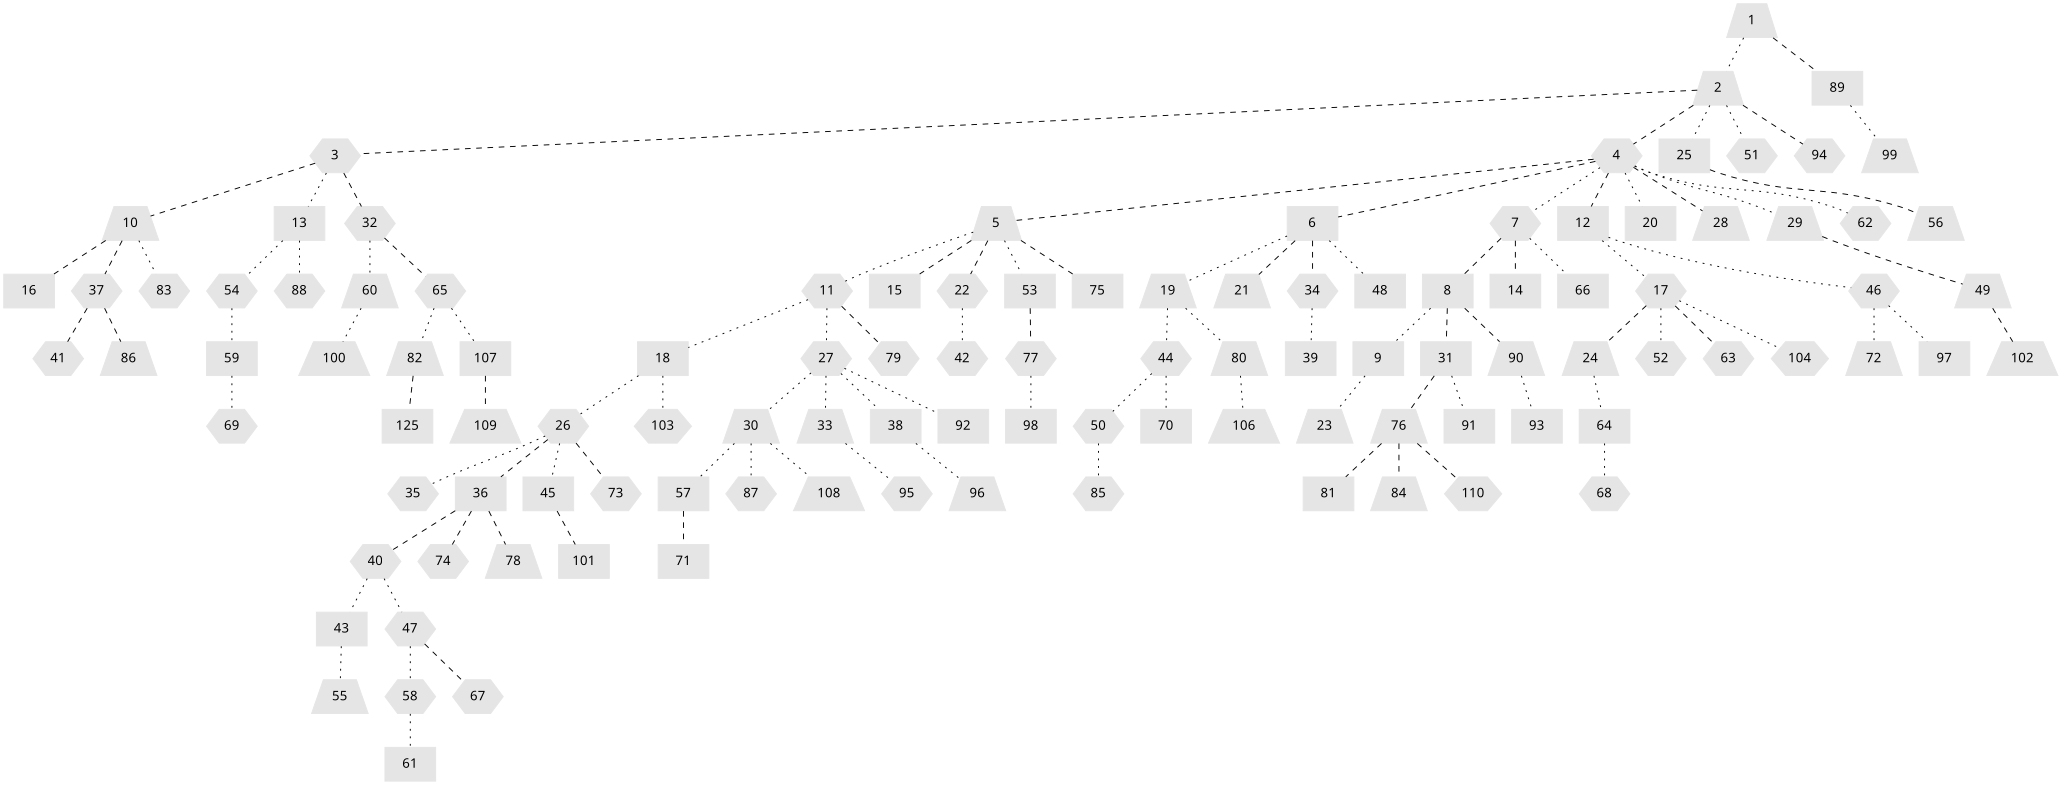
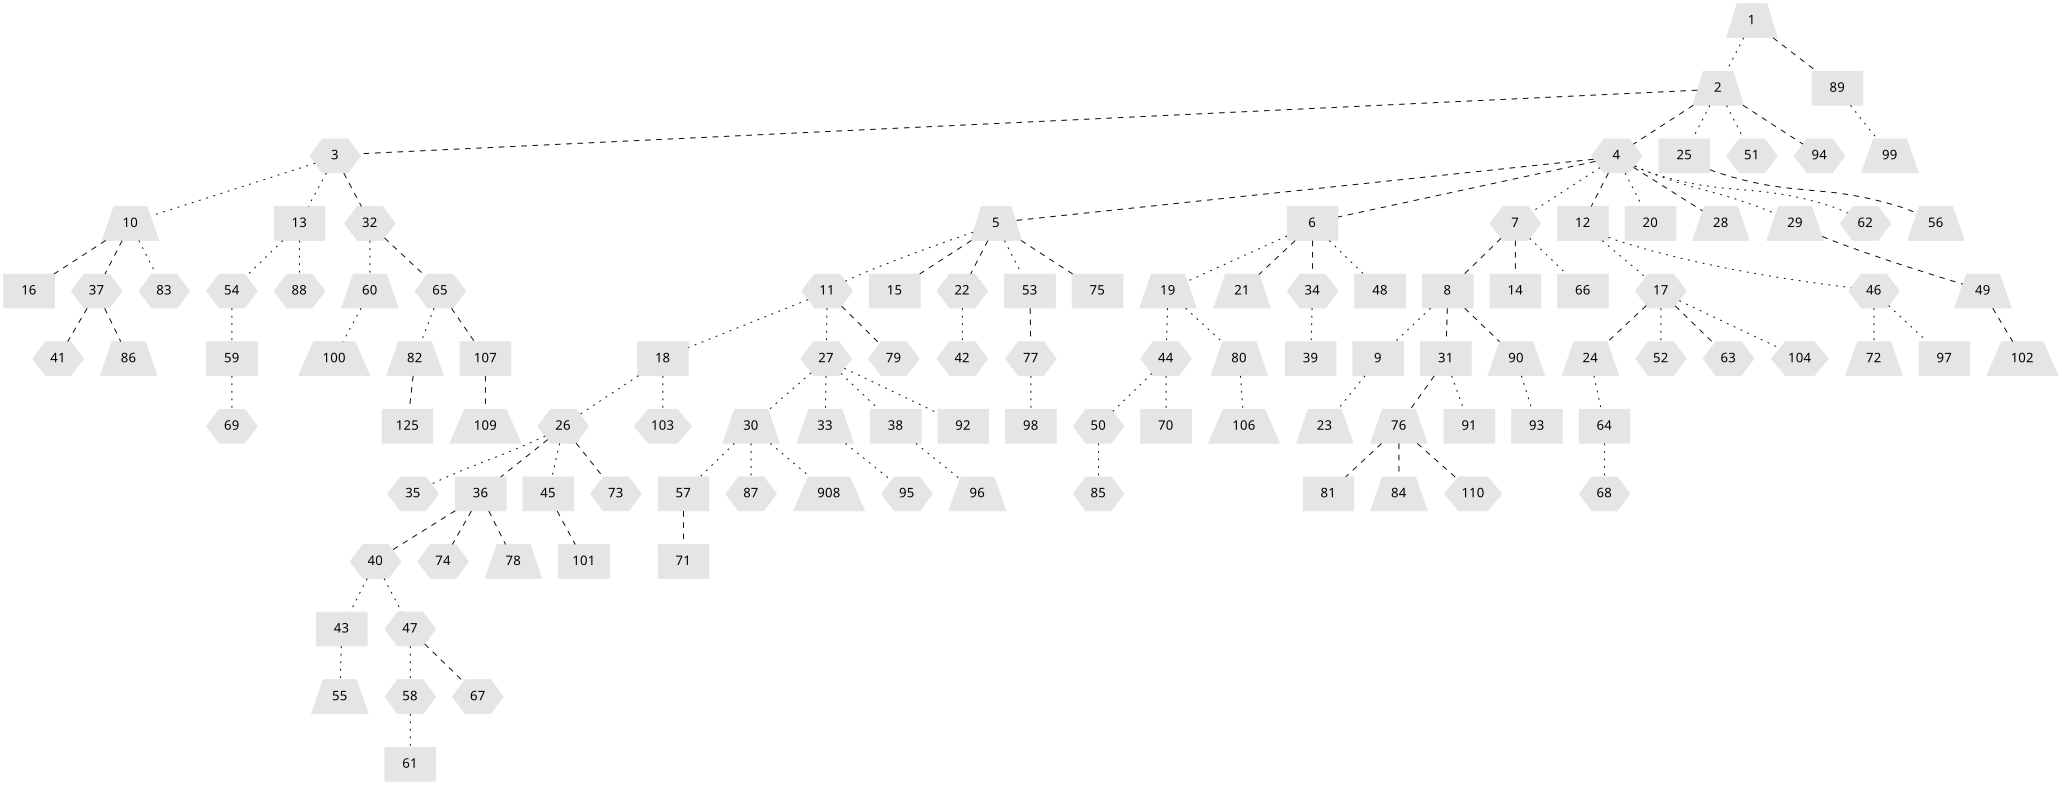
(233, 190) -> (233, 190)
(463, 325) -> (463, 325)
(829, 494) -> (829, 494)
